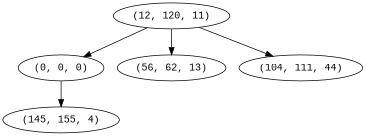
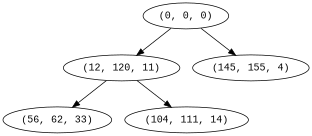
(119, 41) -> (157, 40)
(172, 68) -> (57, 120)
(301, 68) -> (187, 120)
